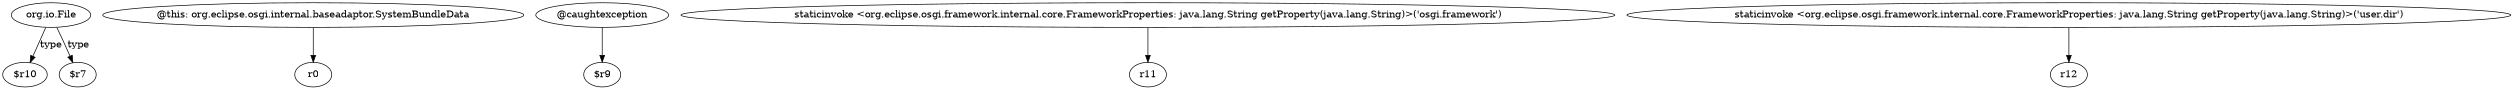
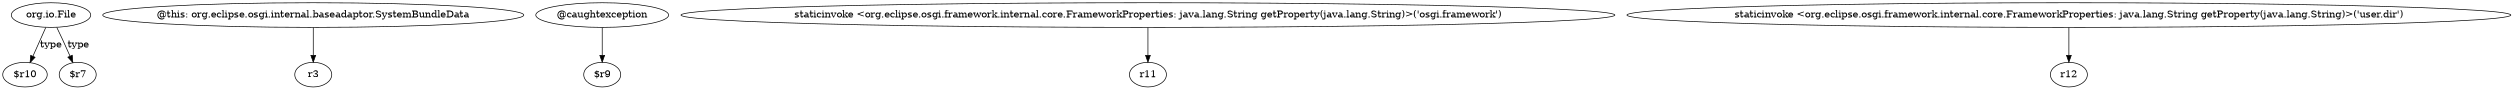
(313, 75) -> (313, 75)
